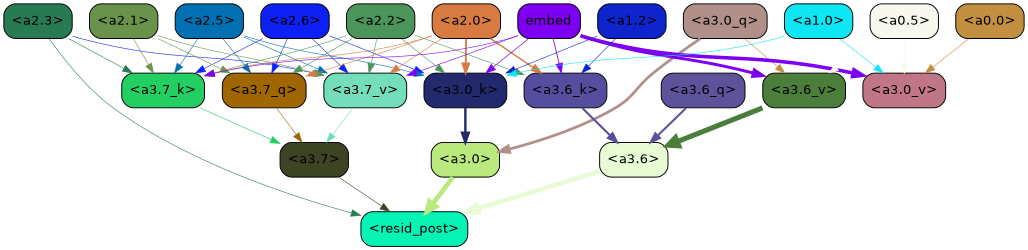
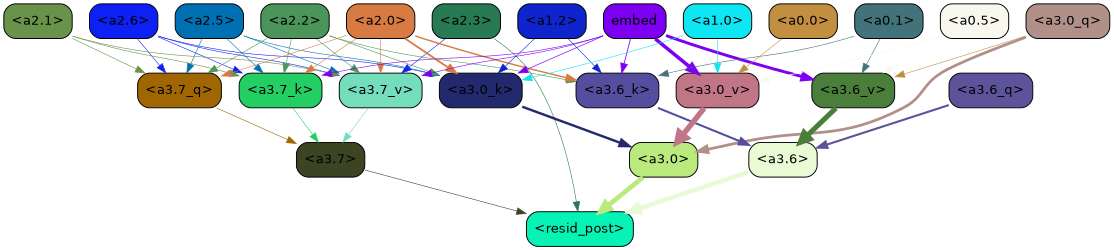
none -> (889, 21)
(96, 54) -> none
none -> (697, 117)
